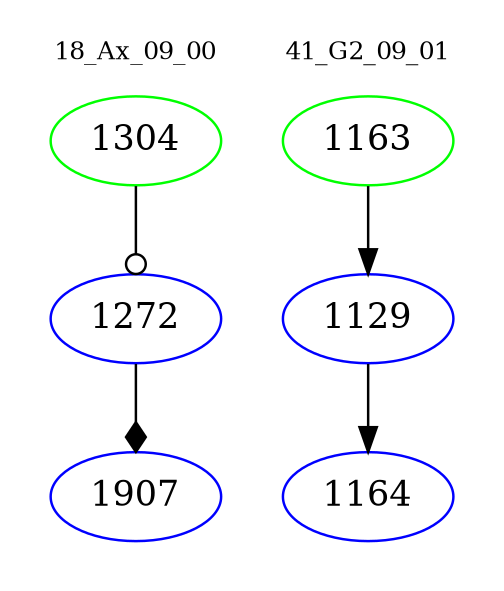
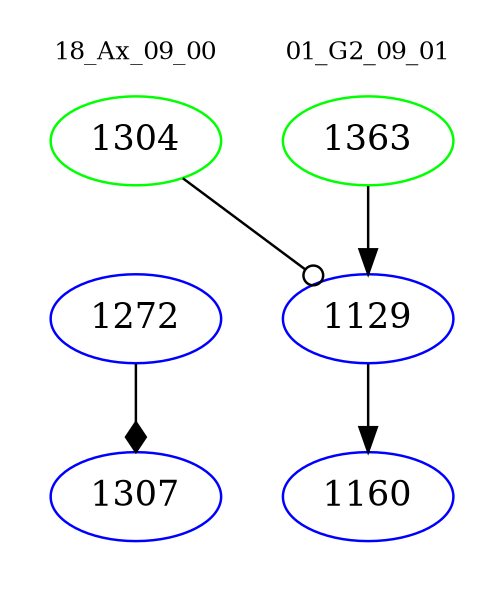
(368, 53) -> (368, 53)
(368, 141) -> (368, 141)
(136, 220) -> (226, 210)
(136, 497) -> (136, 497)
(368, 497) -> (368, 497)
